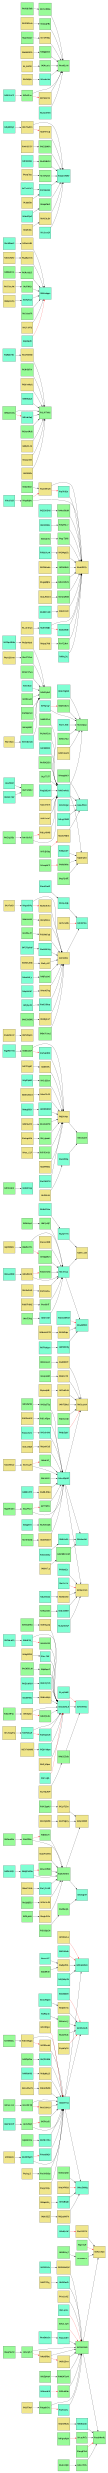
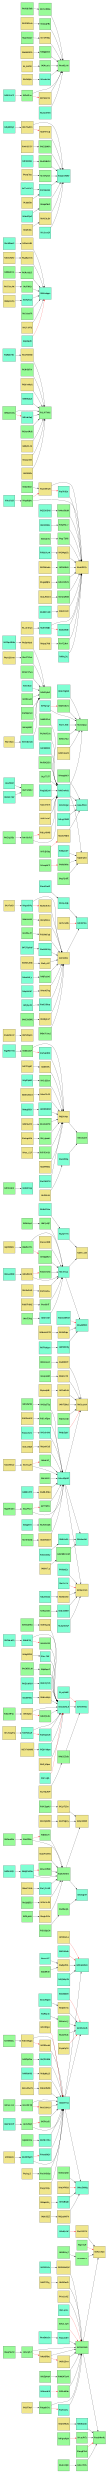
(64, 2283) -> (64, 2283)
